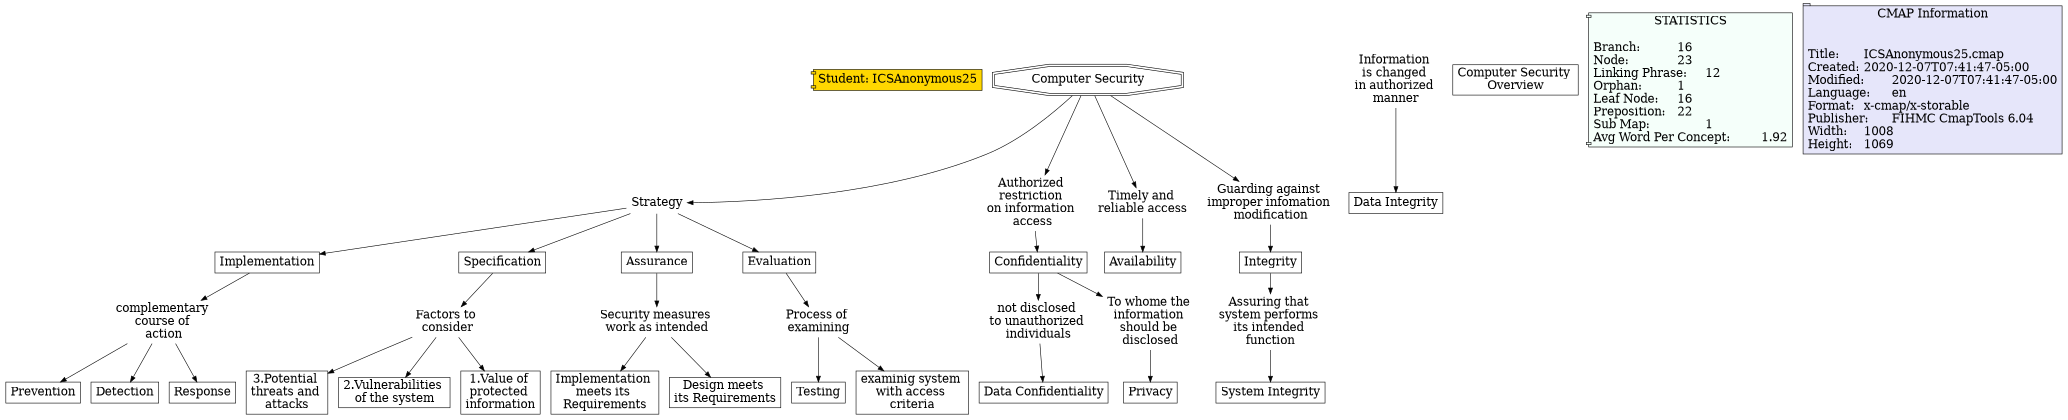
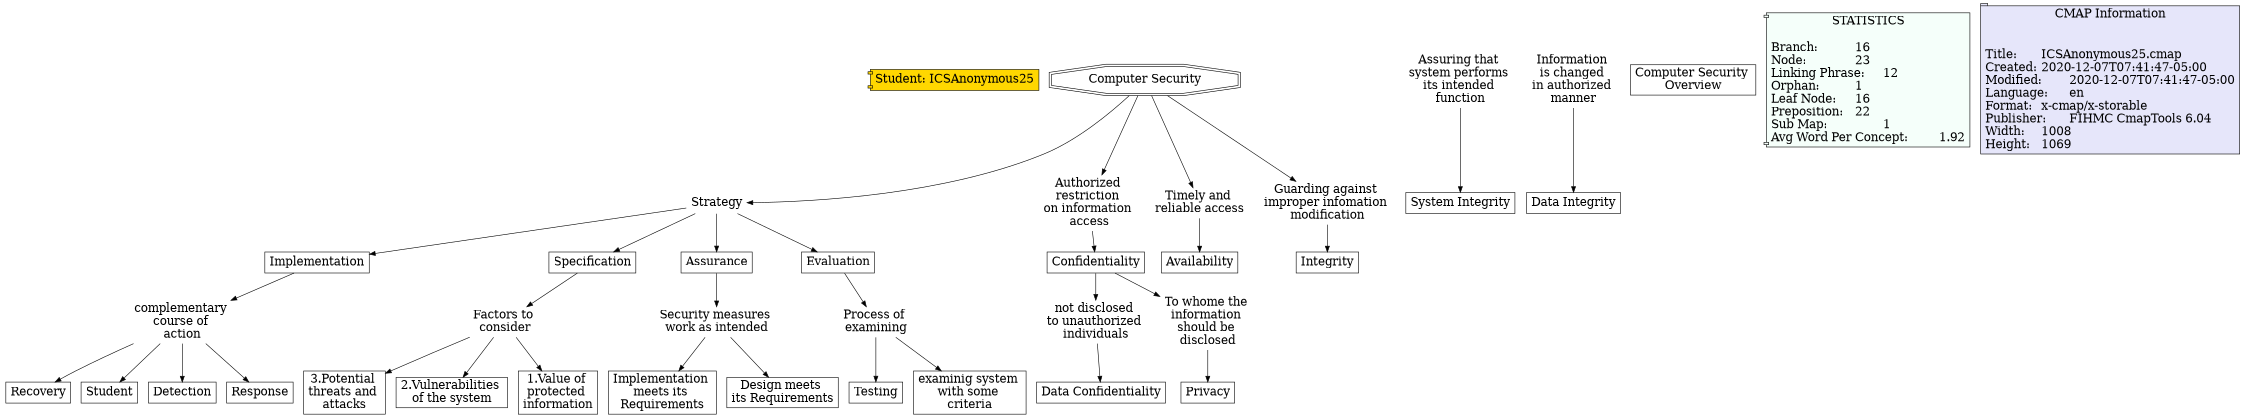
(1270, 281) -> none
none -> (38, 393)
(43, 393) -> (109, 393)
(912, 393) -> (970, 393)
